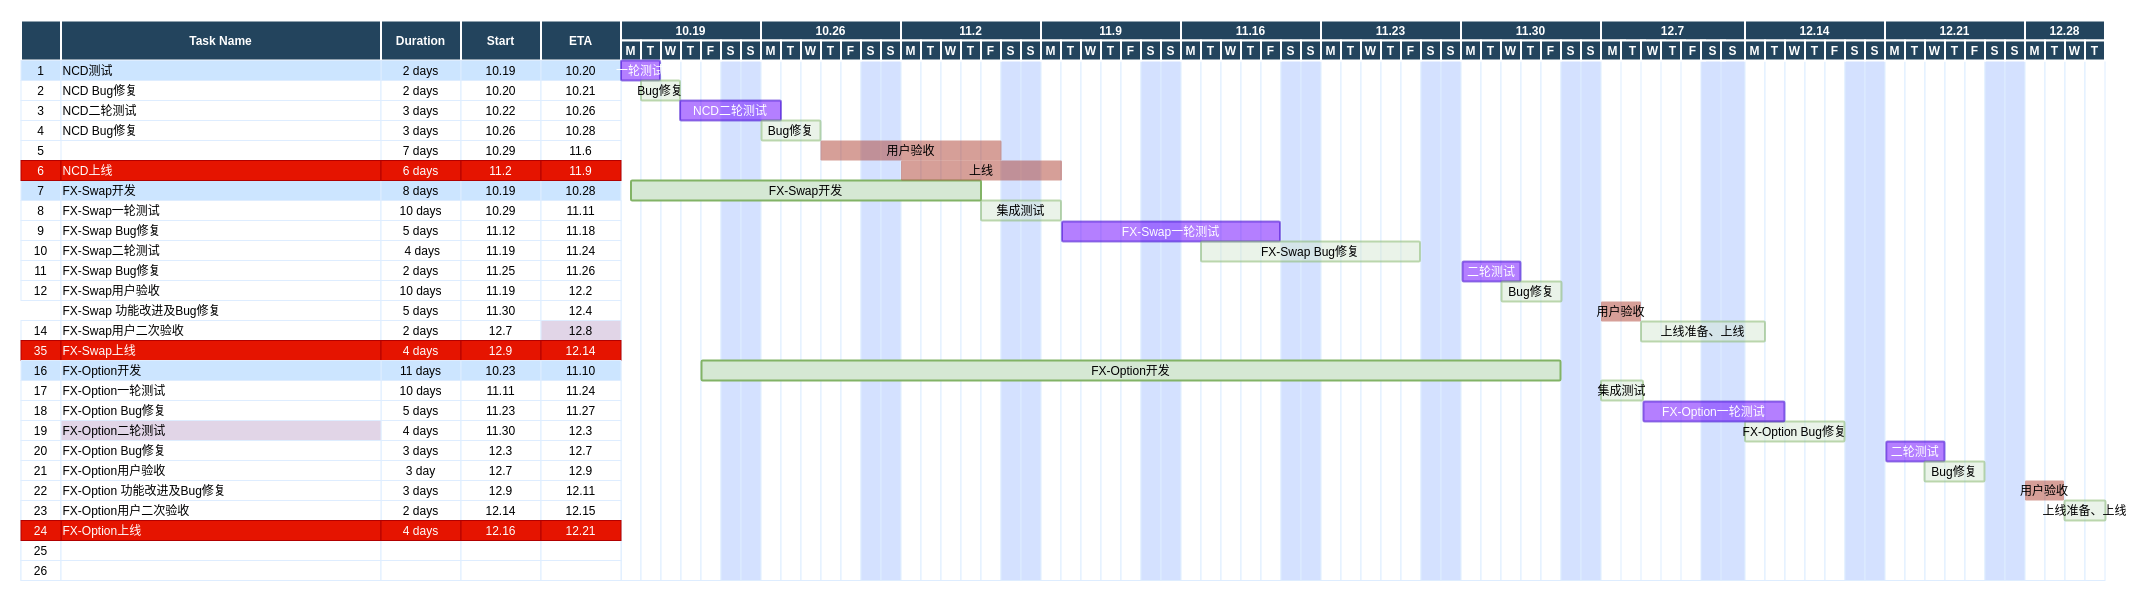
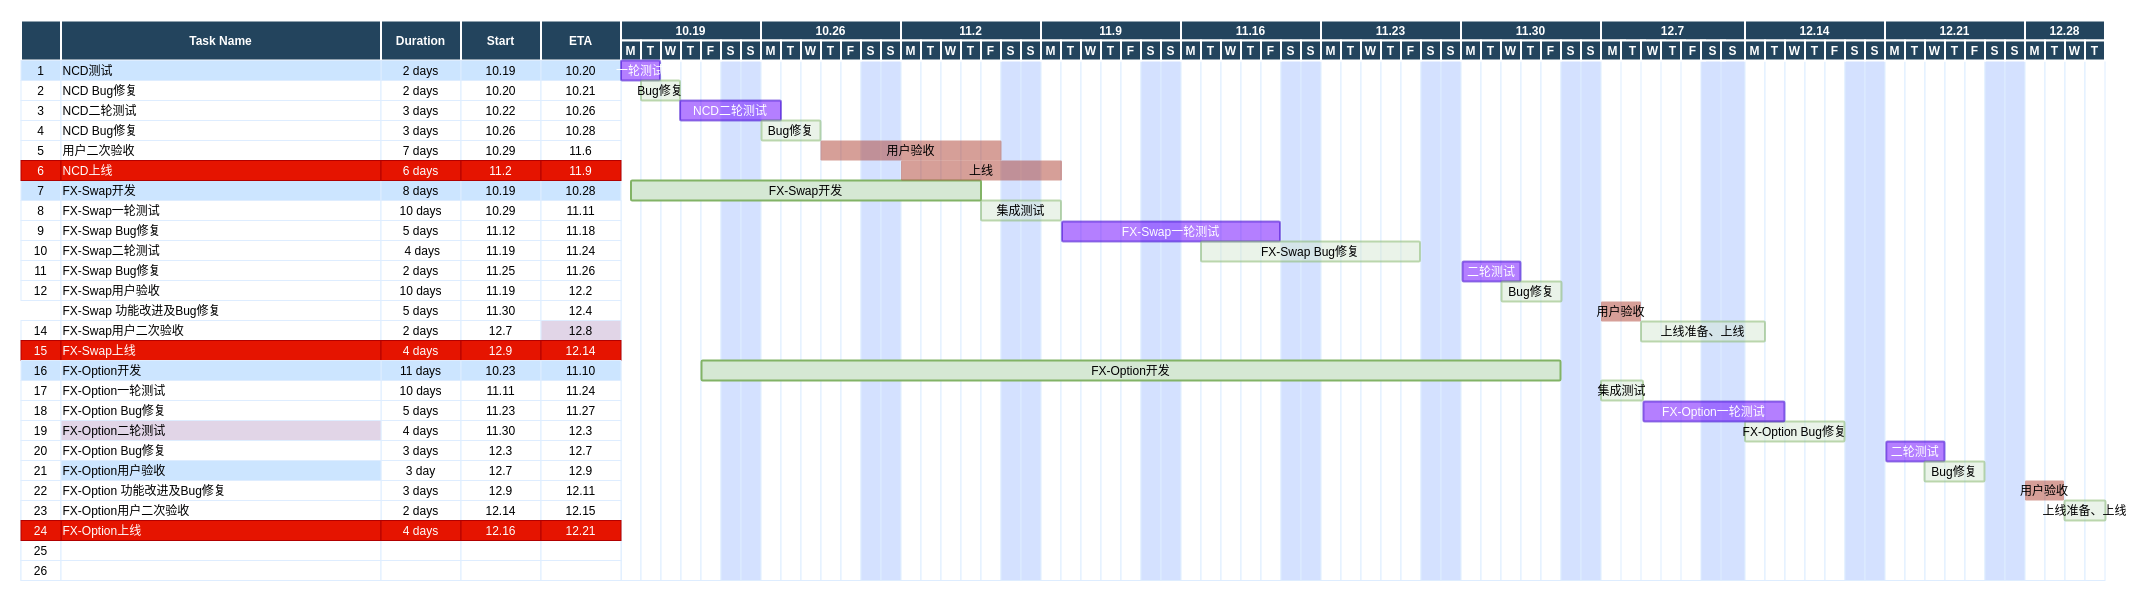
none -> (221, 151)
(41, 351) -> (41, 351)
(221, 471) -> (221, 471)
